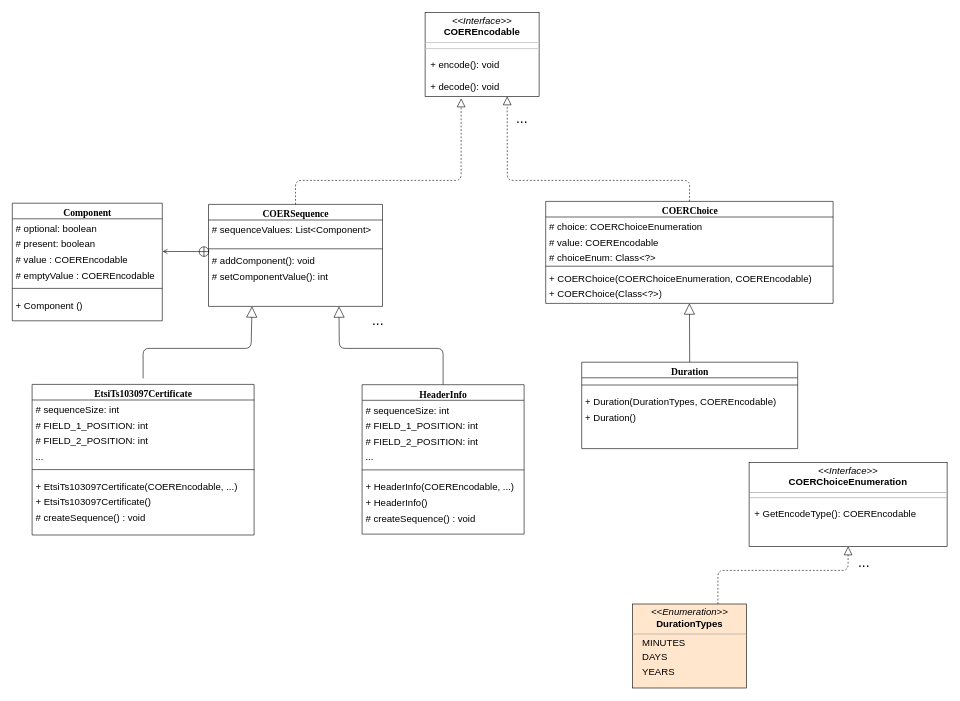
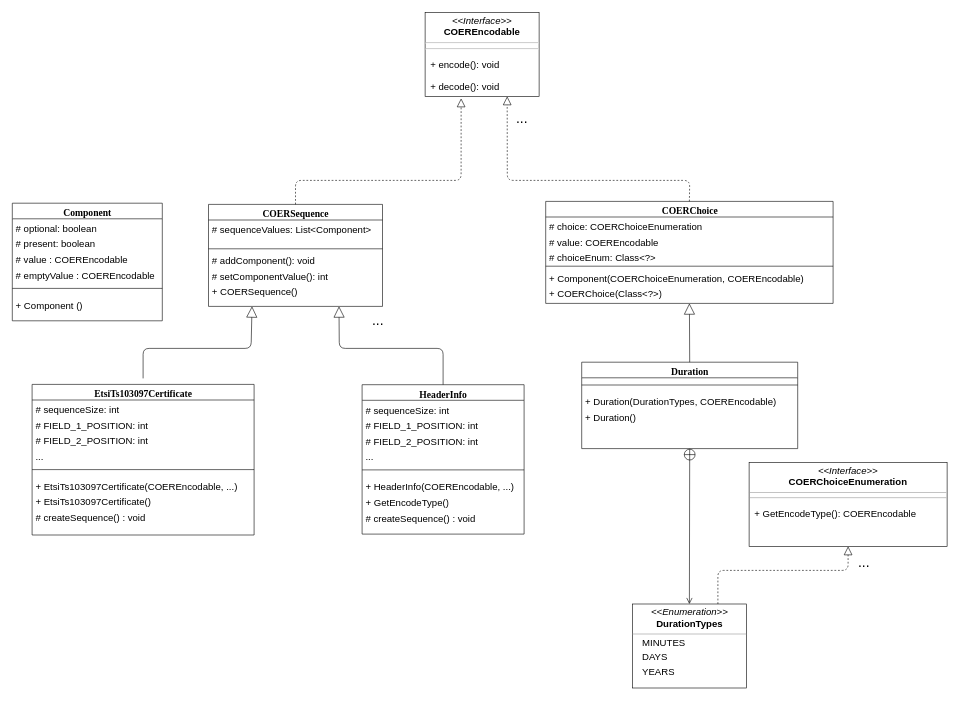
(182, 251) -> none
(644, 277) -> (642, 277)
none -> (275, 291)
(393, 501) -> (399, 501)
none -> (690, 531)
(689, 646) -> (689, 646)
